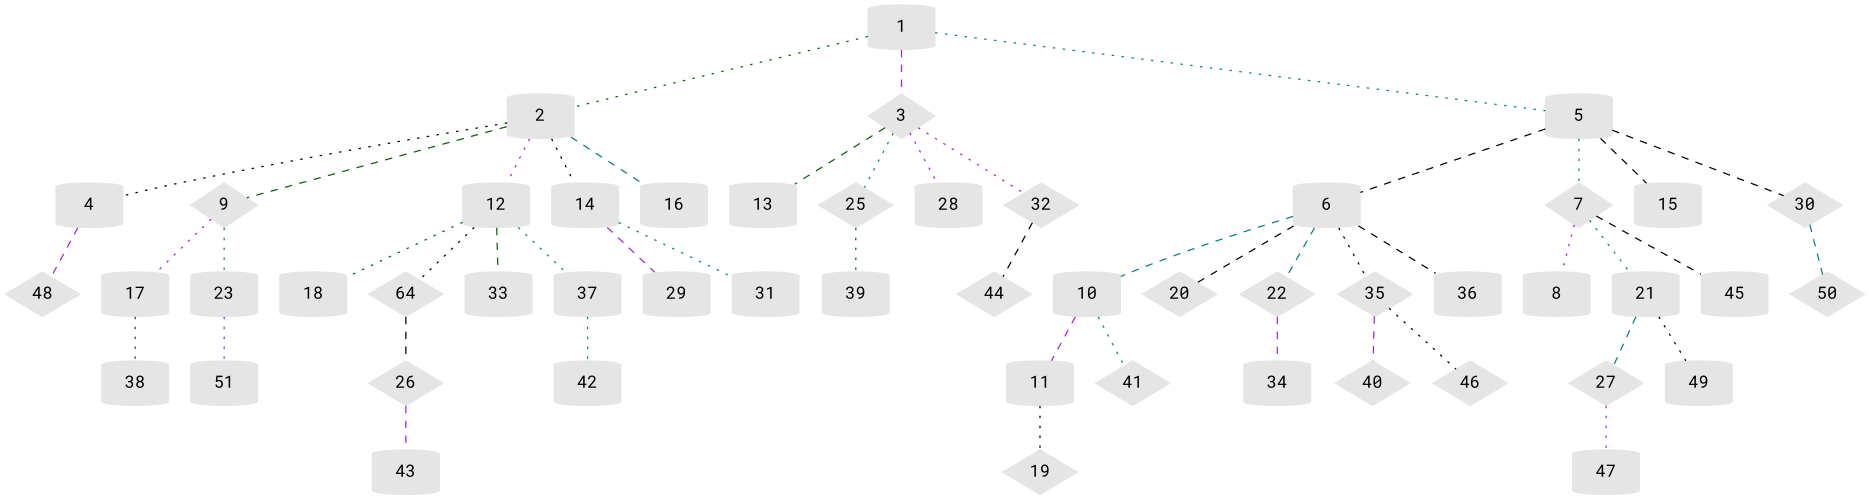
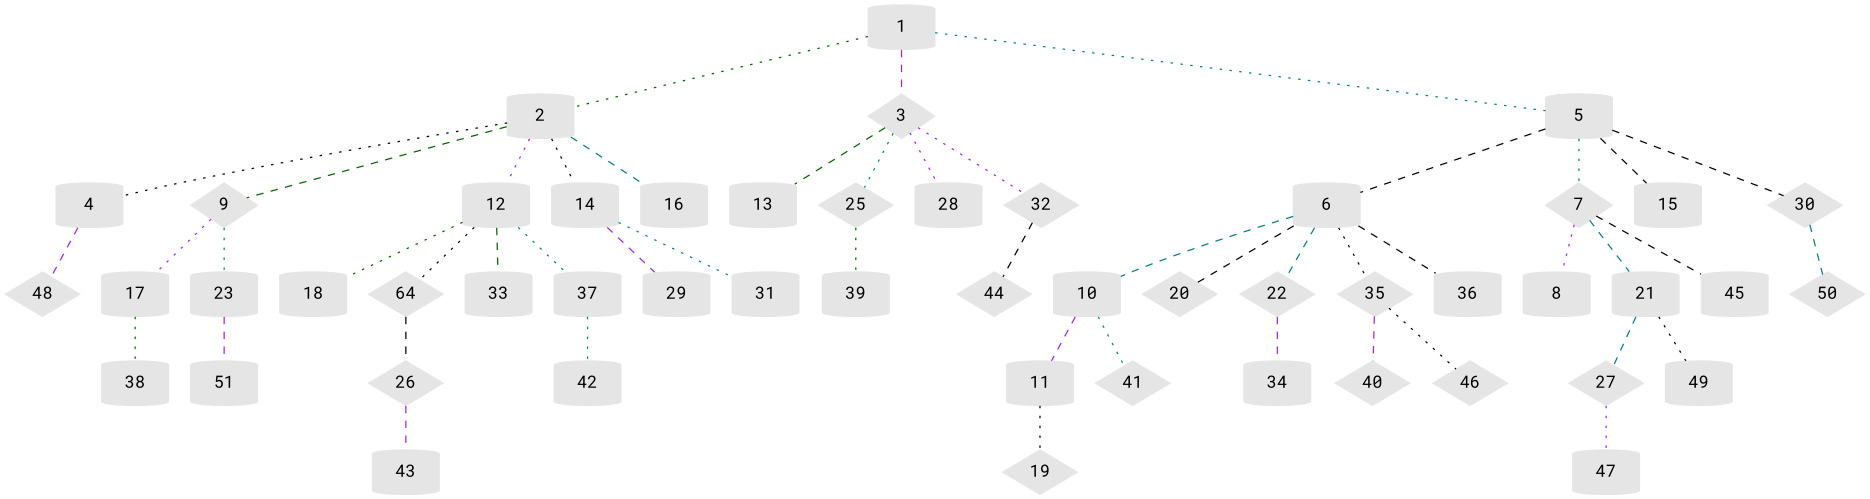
(1609, 246) -> (1609, 246)
(224, 339) -> (224, 339)
